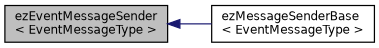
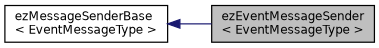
(196, 24) -> (196, 24)
